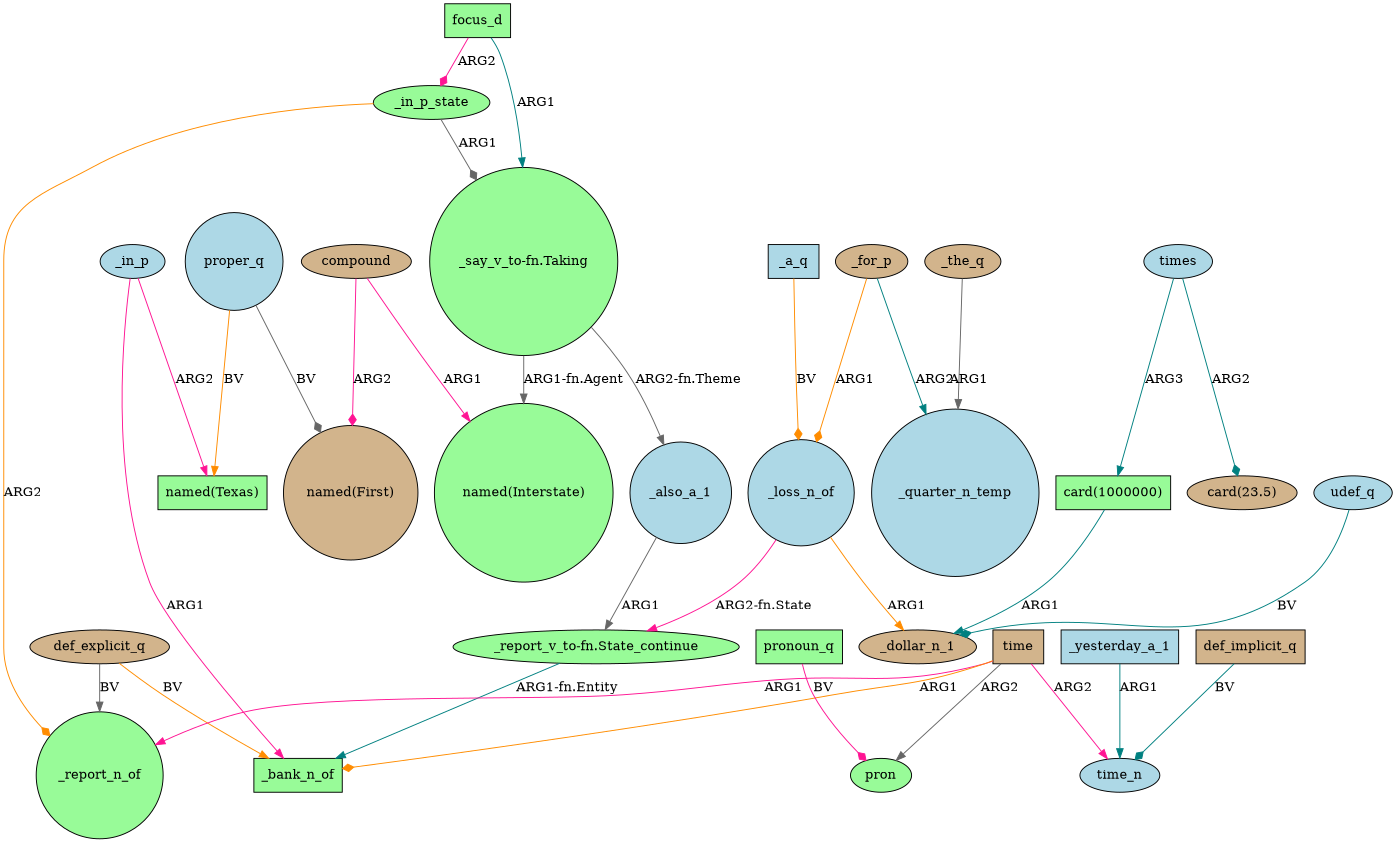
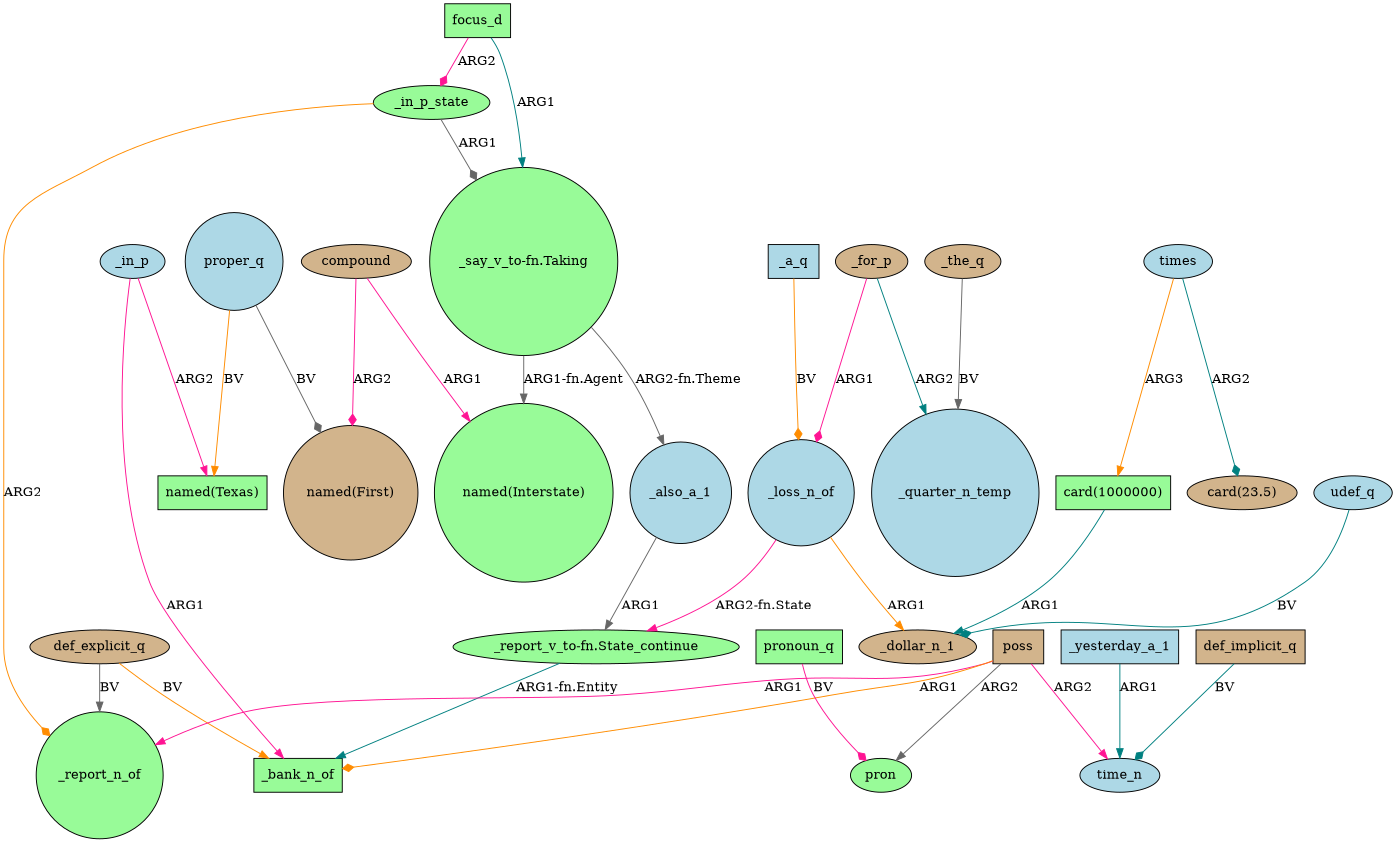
(843, 355) -> (843, 355)
(1147, 372) -> (1147, 372)
(969, 380) -> (969, 380)
(1018, 647) -> (1018, 647)
